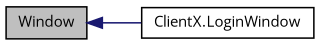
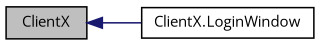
(46, 23) -> (46, 23)
